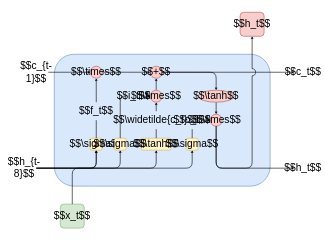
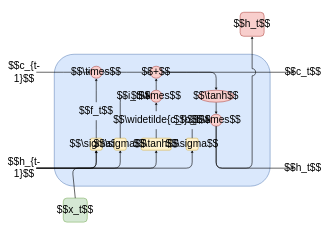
(36, 72) -> (24, 72)
(24, 168) -> (24, 168)
(72, 216) -> (75, 210)
